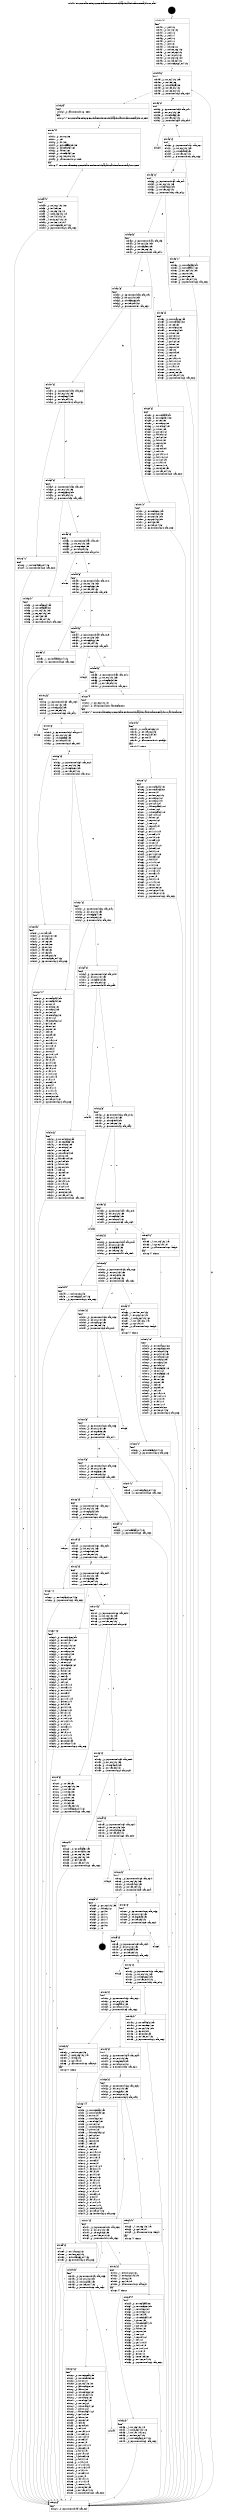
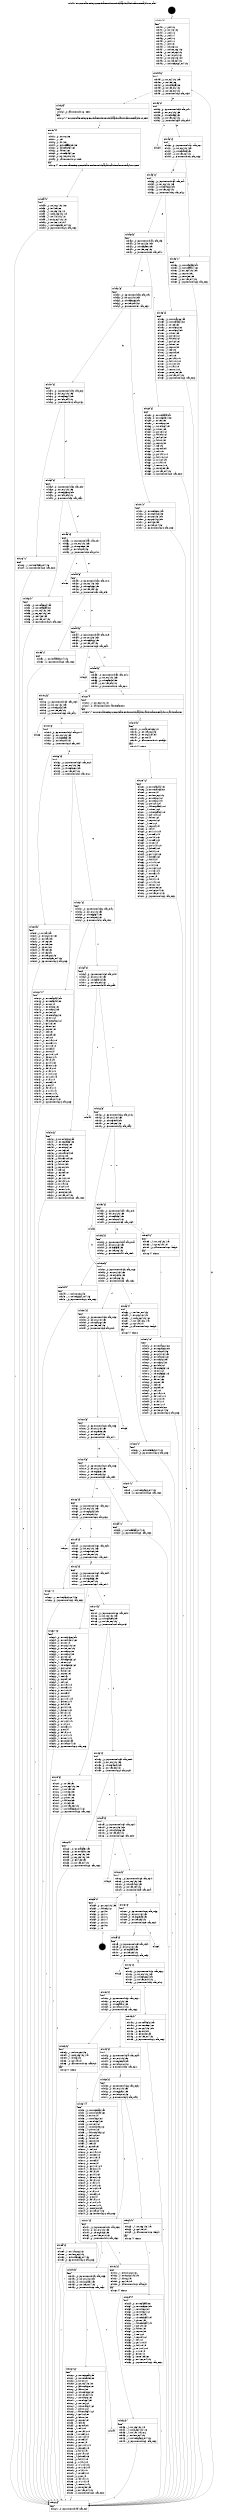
(116, 1258) -> (89, 1248)
